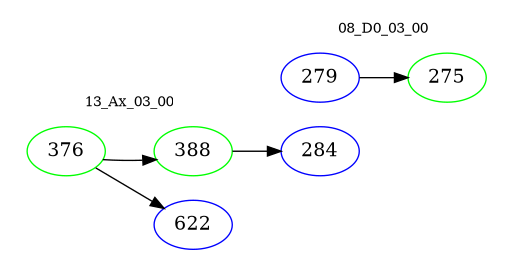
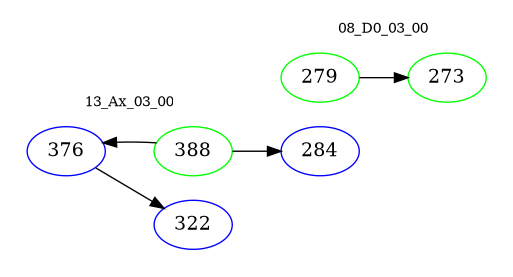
(320, 78) -> (320, 78)
(447, 78) -> (447, 78)
(66, 151) -> (66, 151)
(123, 160) -> (137, 142)
(193, 225) -> (193, 225)
